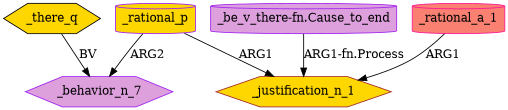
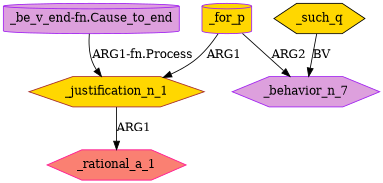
(52, 19) -> (319, 19)
(156, 19) -> (227, 19)
(304, 19) -> (91, 19)
(459, 19) -> (117, 165)
(408, 61) -> (117, 124)
